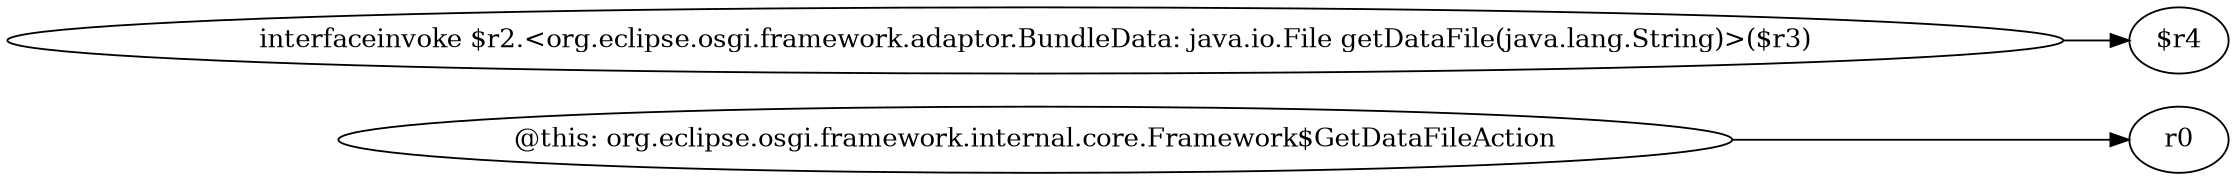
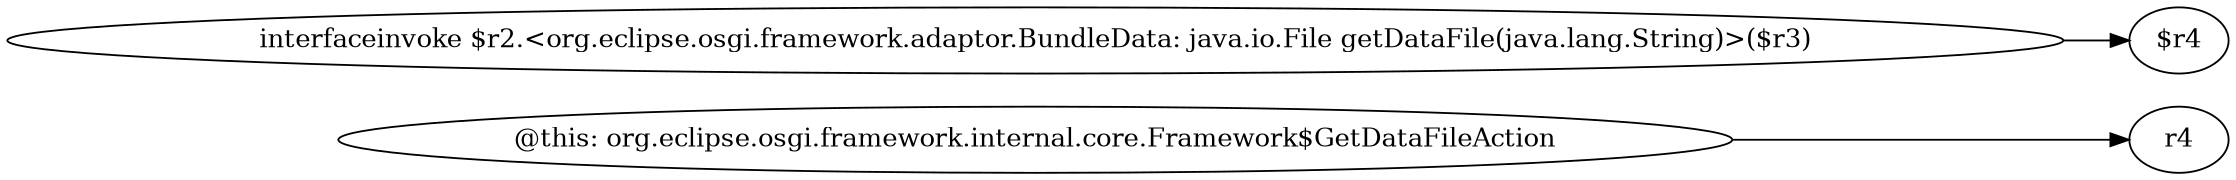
(2179, 140) -> (2179, 140)
